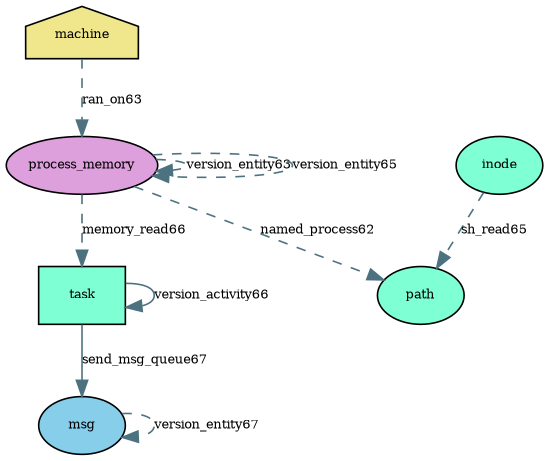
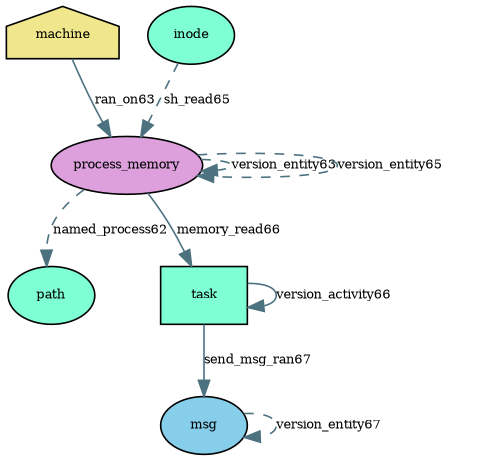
(82, 89) -> (87, 91)
(82, 222) -> (168, 222)
(464, 224) -> (163, 93)
(145, 360) -> (258, 360)
